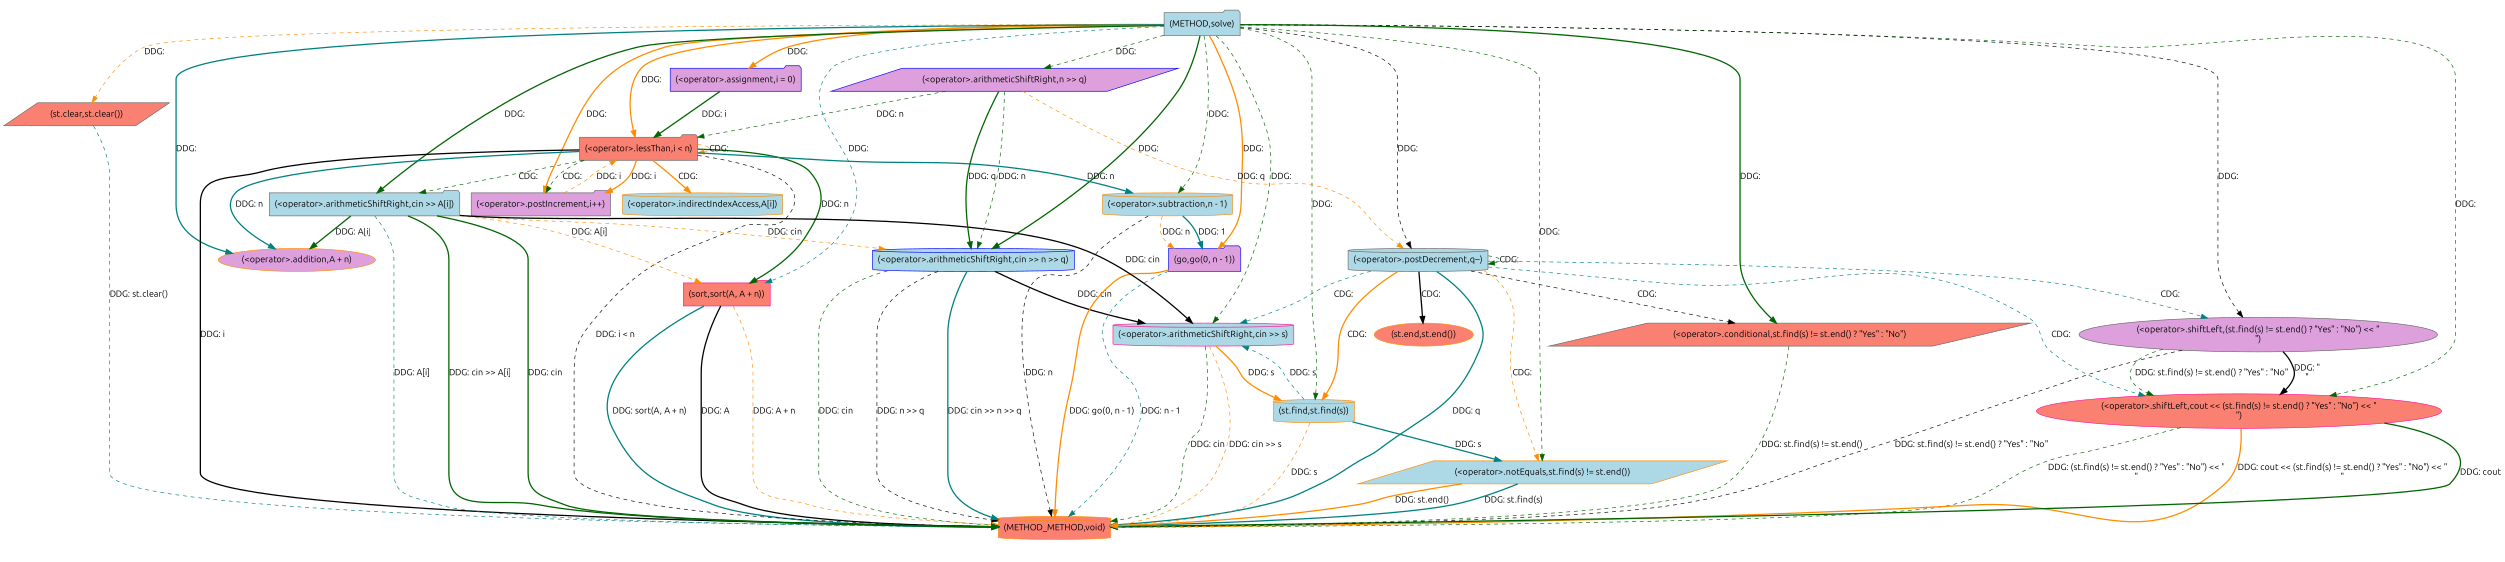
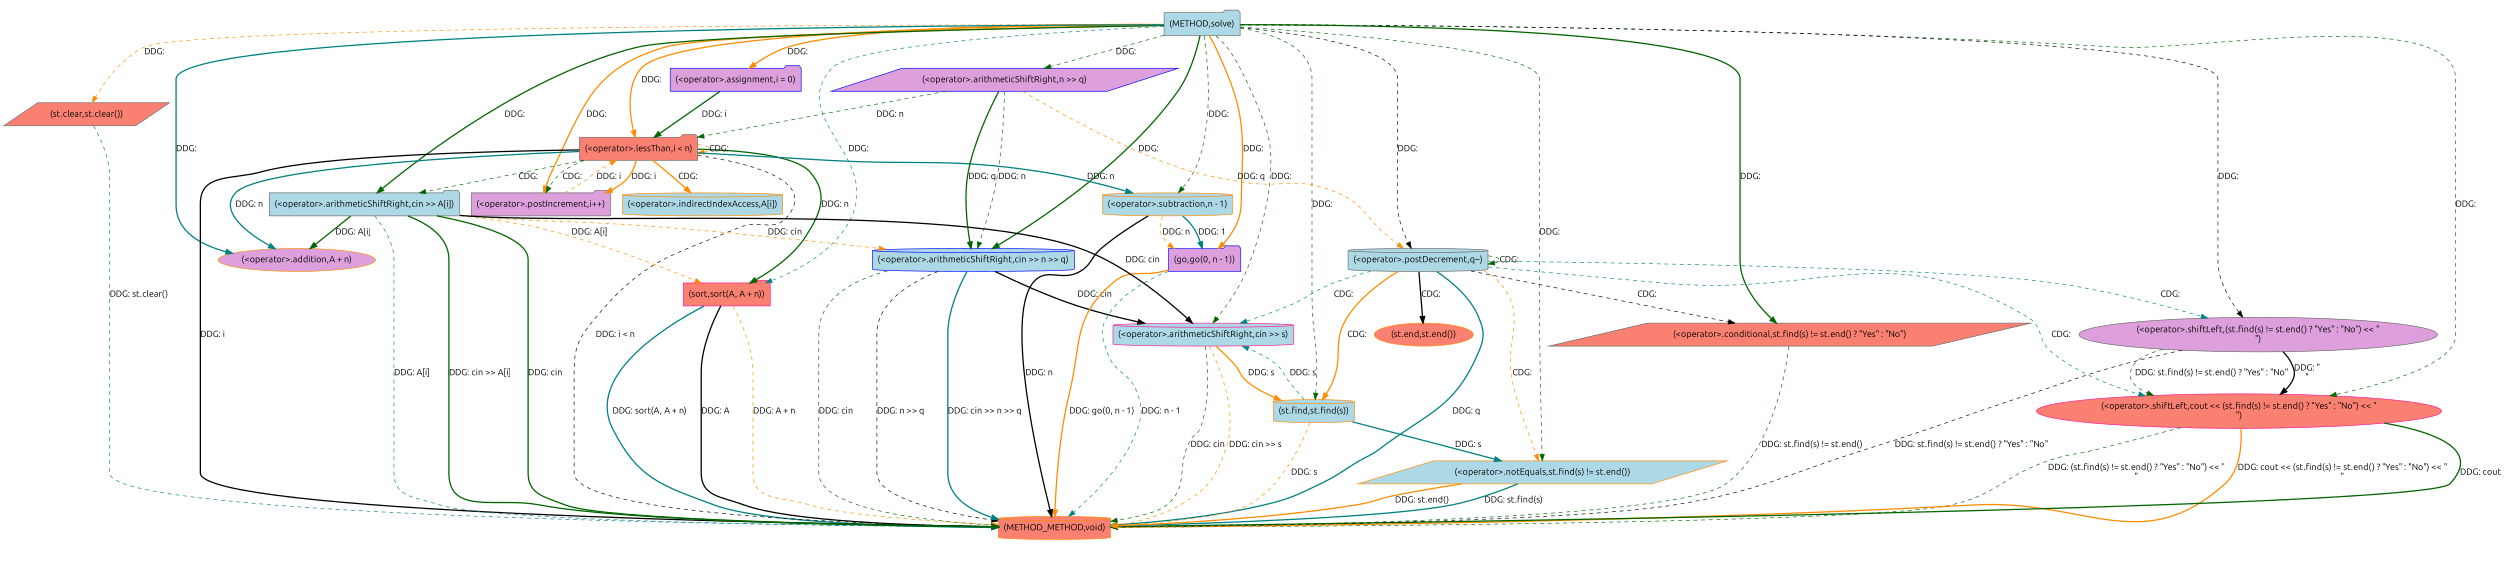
(1022, 327) -> (1022, 327)
